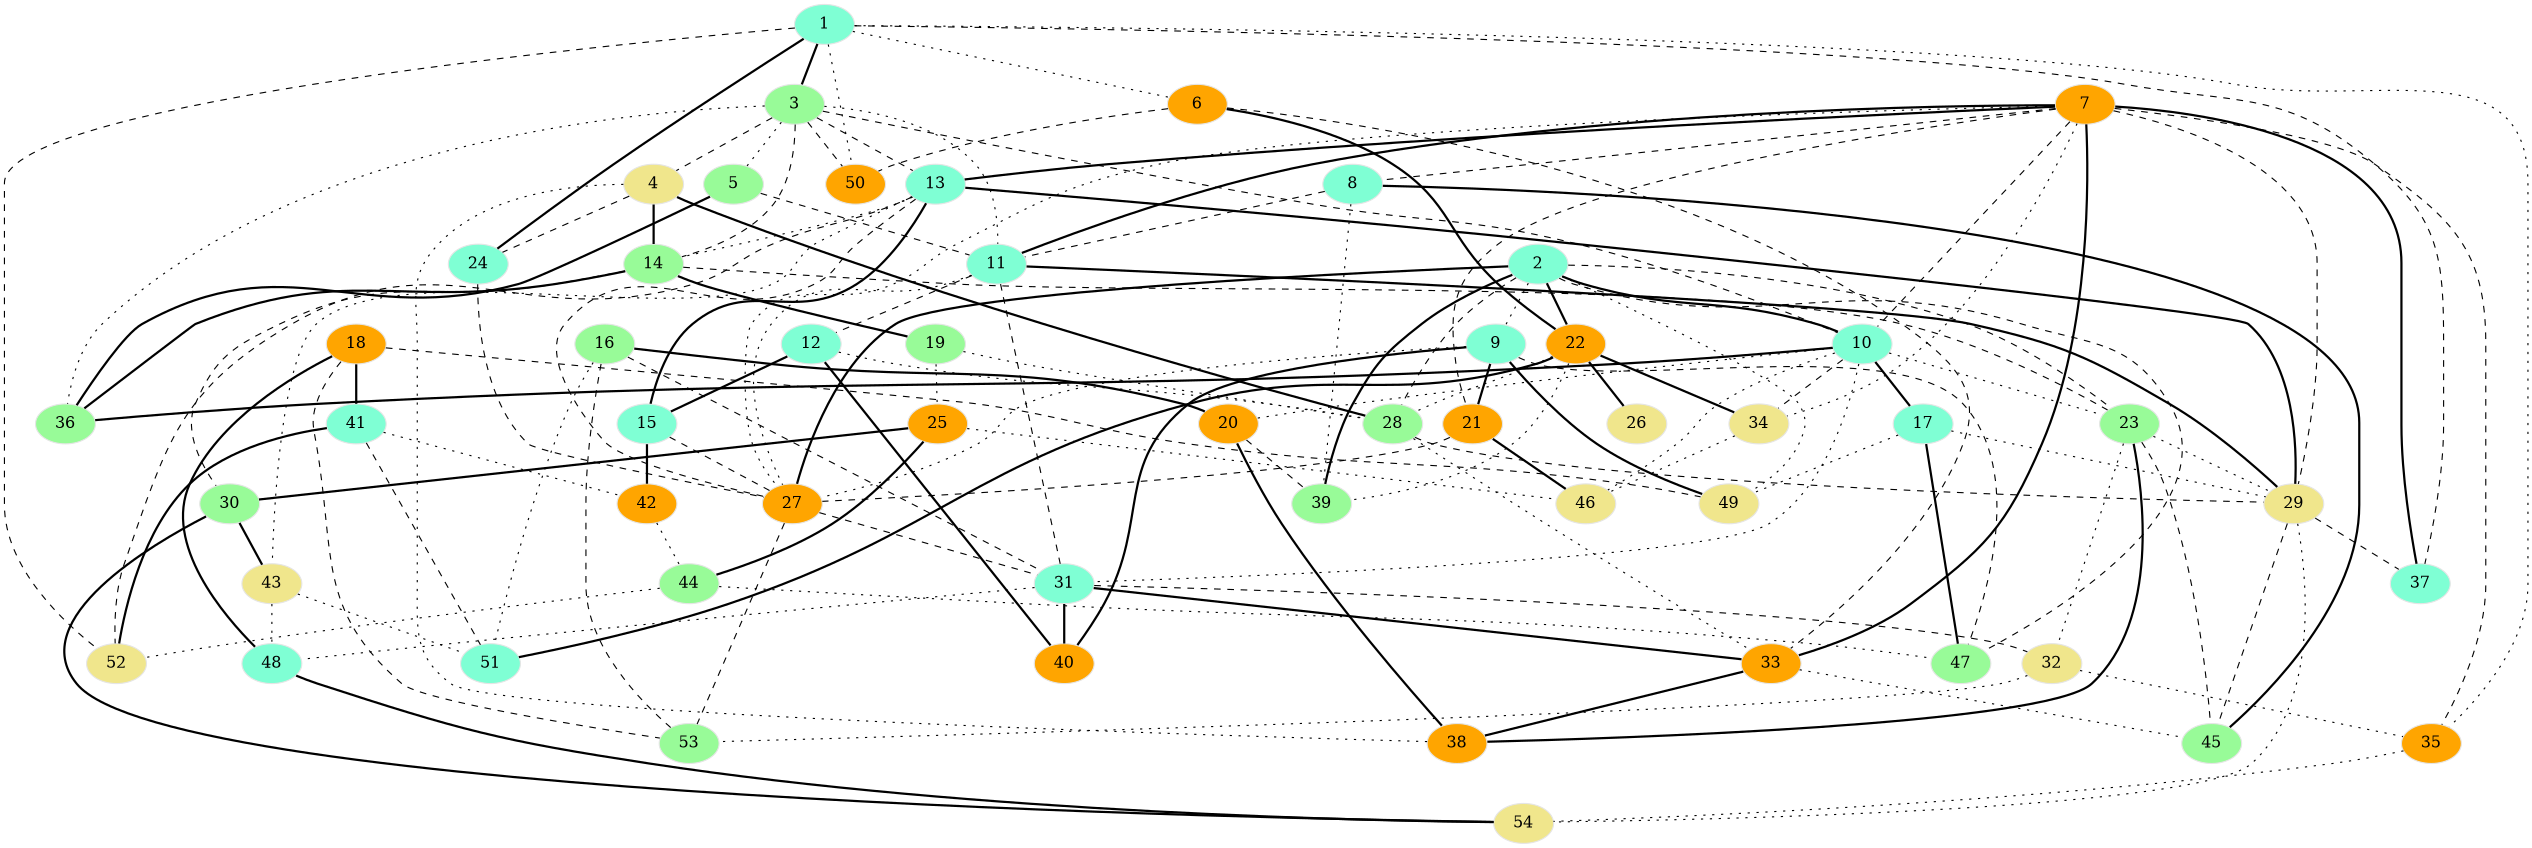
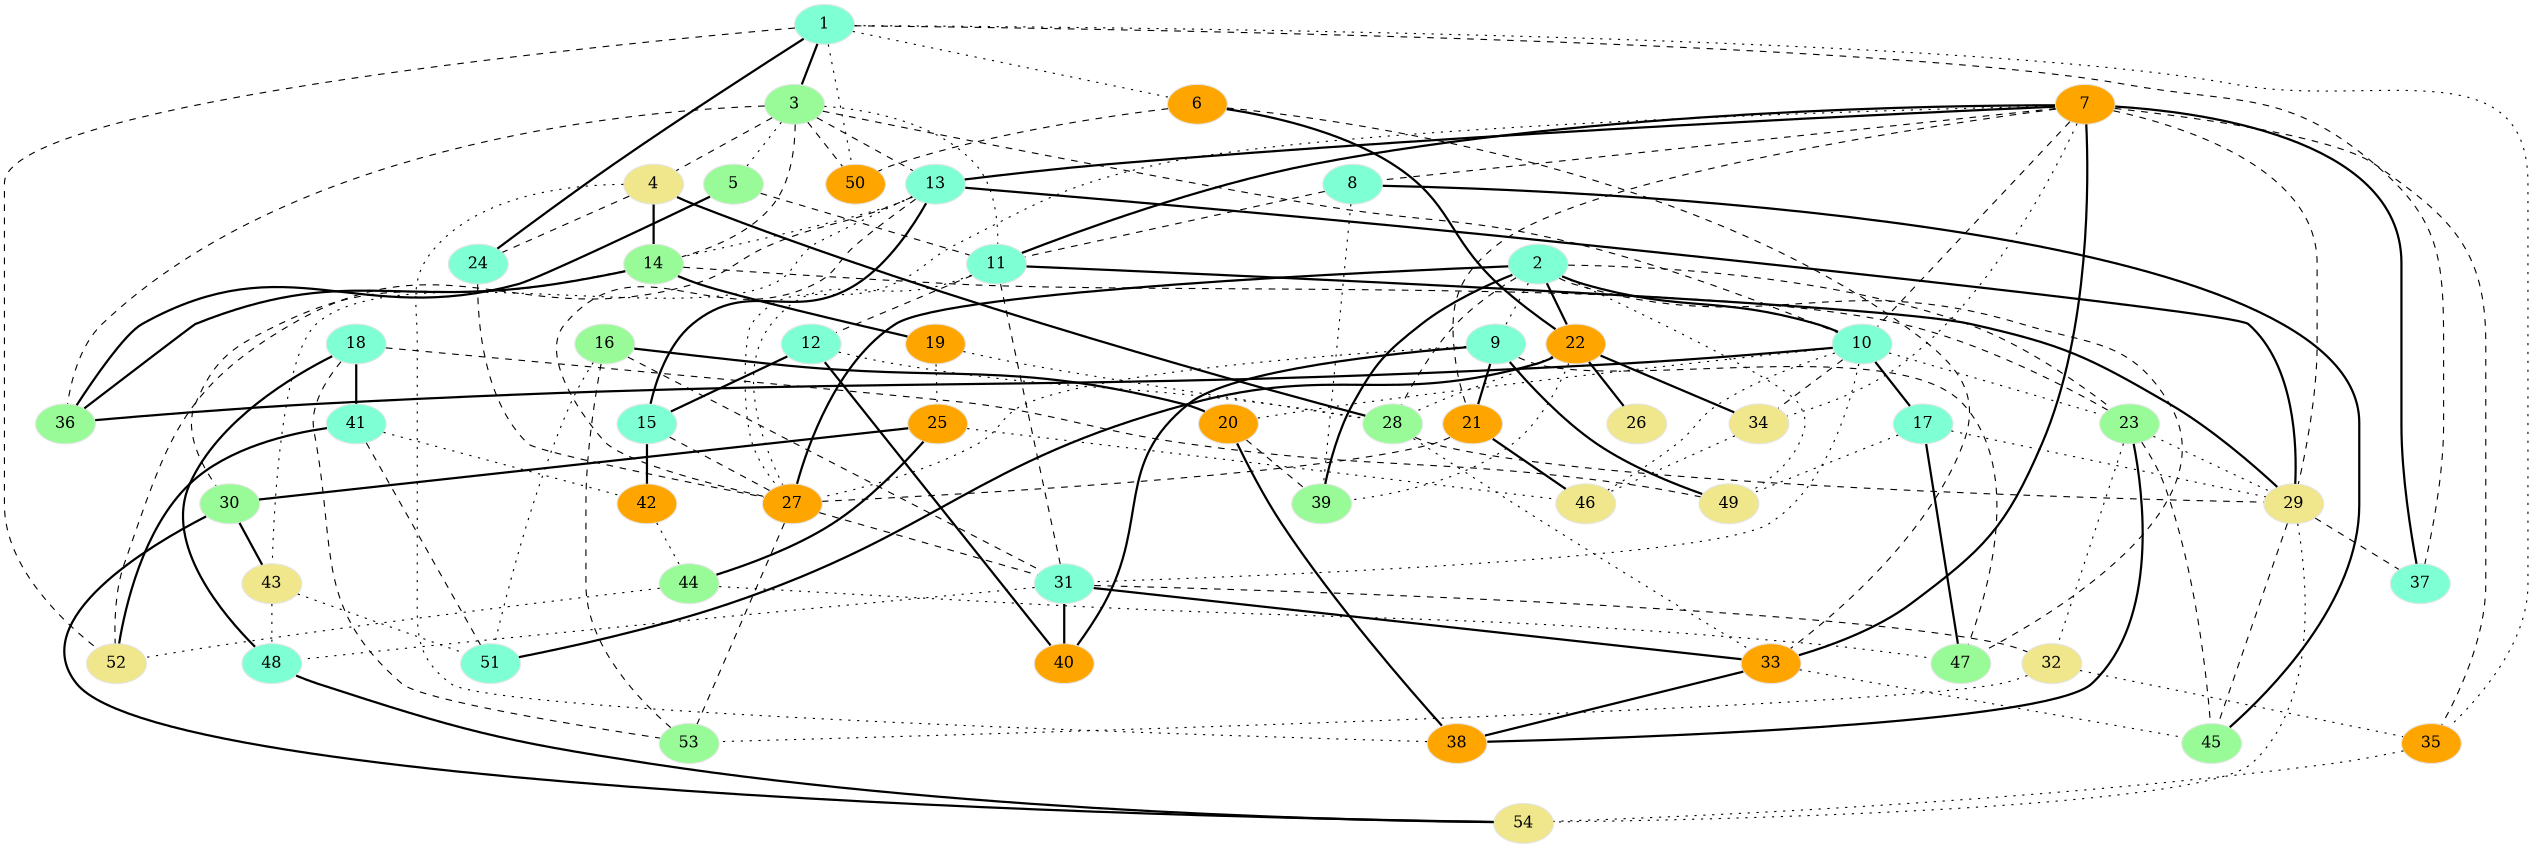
(372, 173) -> (372, 173)
(356, 344) -> (356, 344)
(935, 344) -> (935, 344)
